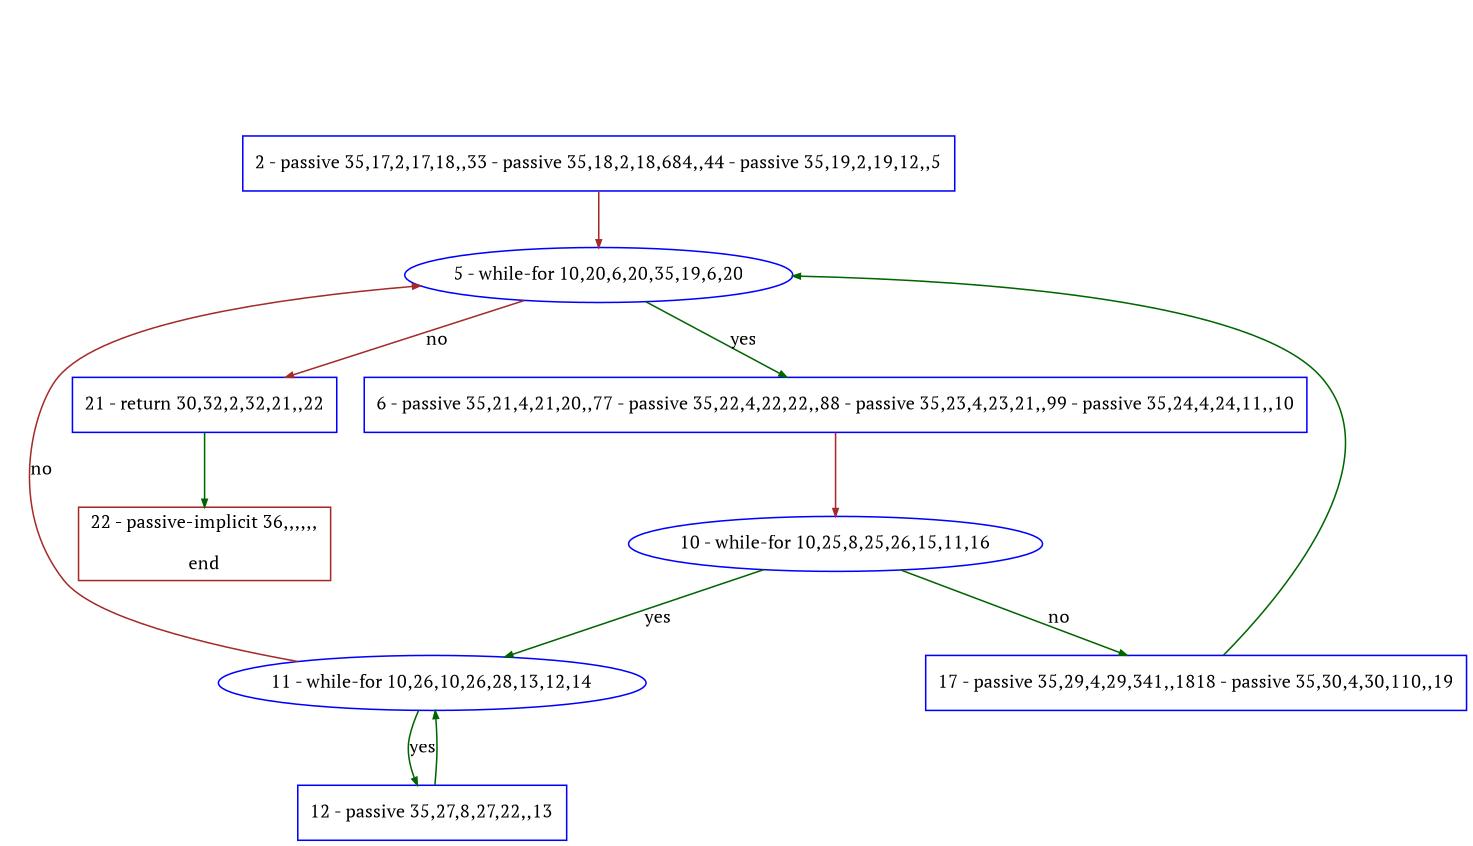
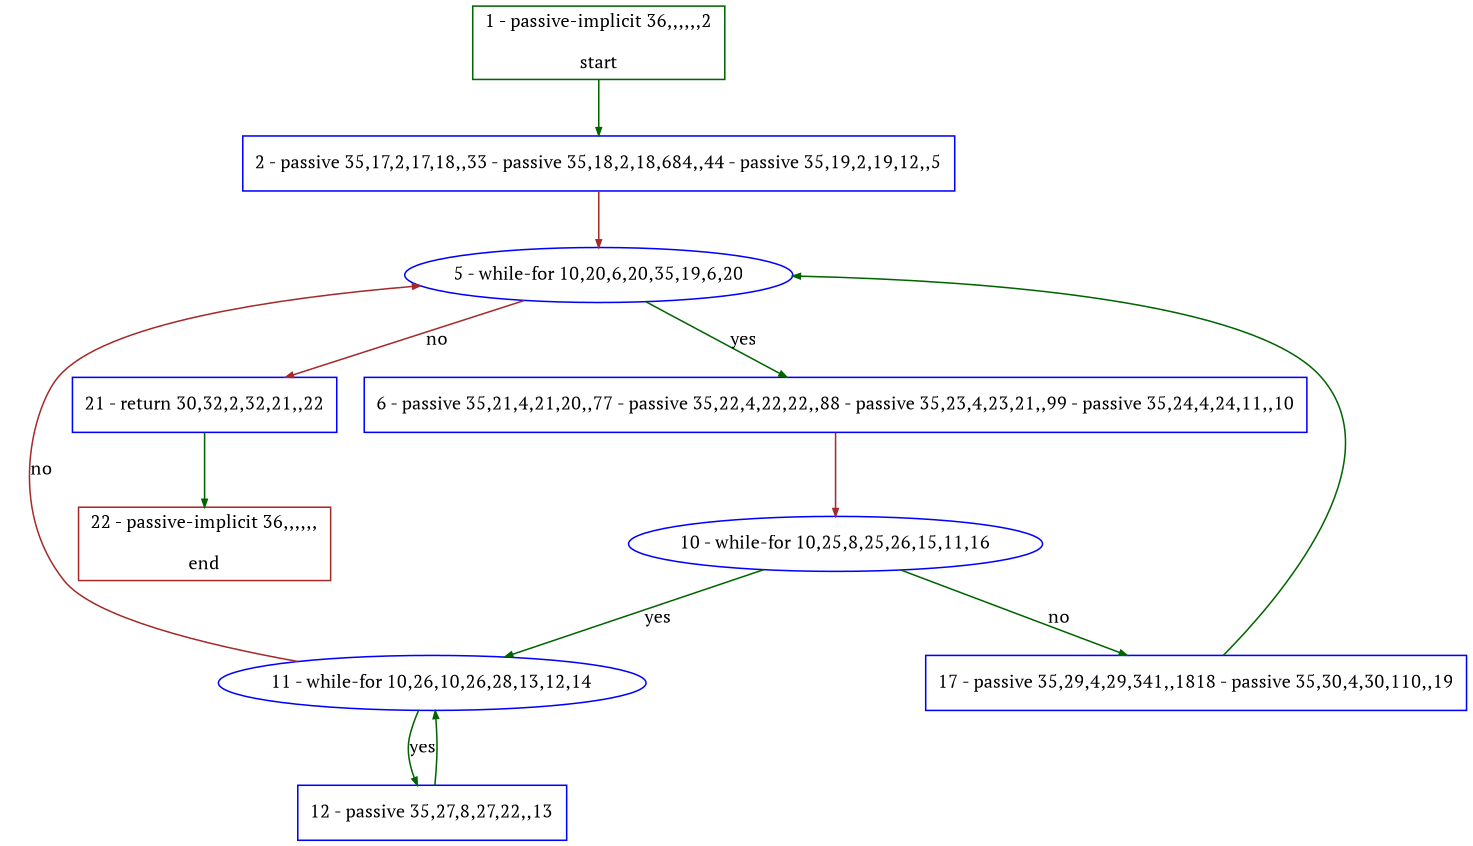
none -> (599, 43)
